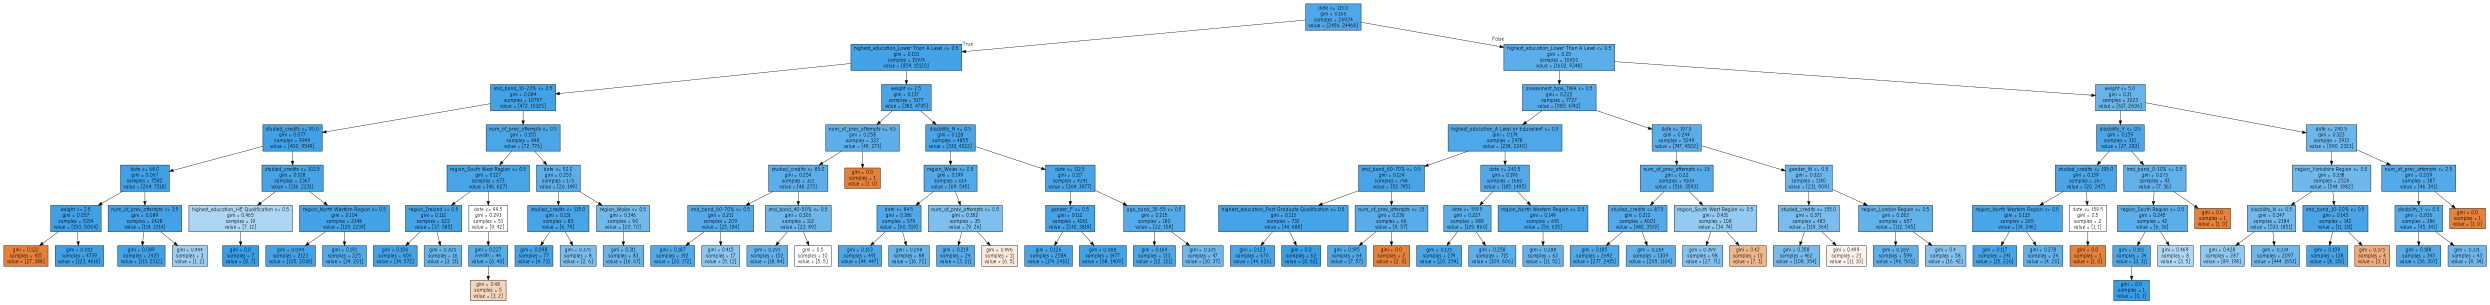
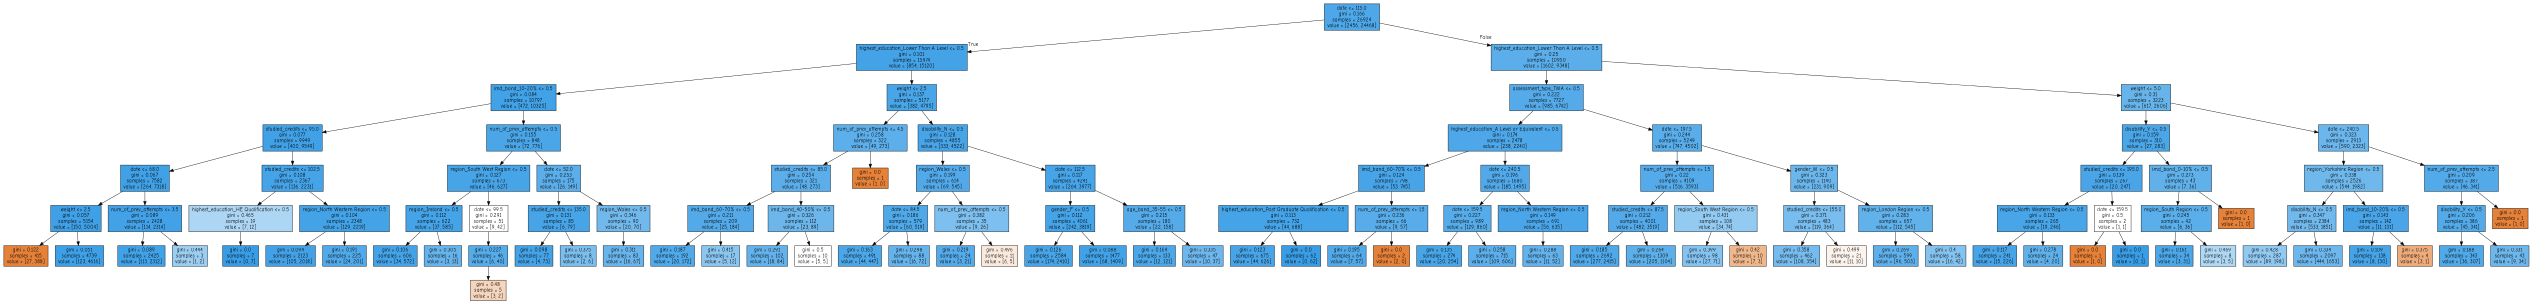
(488, 256) -> (488, 256)
(1252, 256) -> (1252, 256)
(2132, 271) -> (2121, 237)
